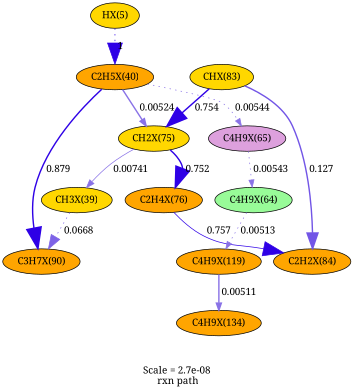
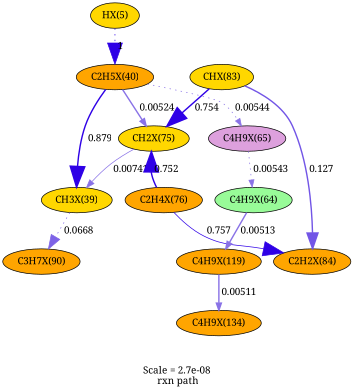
(51, 151) -> (85, 126)
(178, 158) -> (153, 180)
(238, 228) -> (238, 228)
